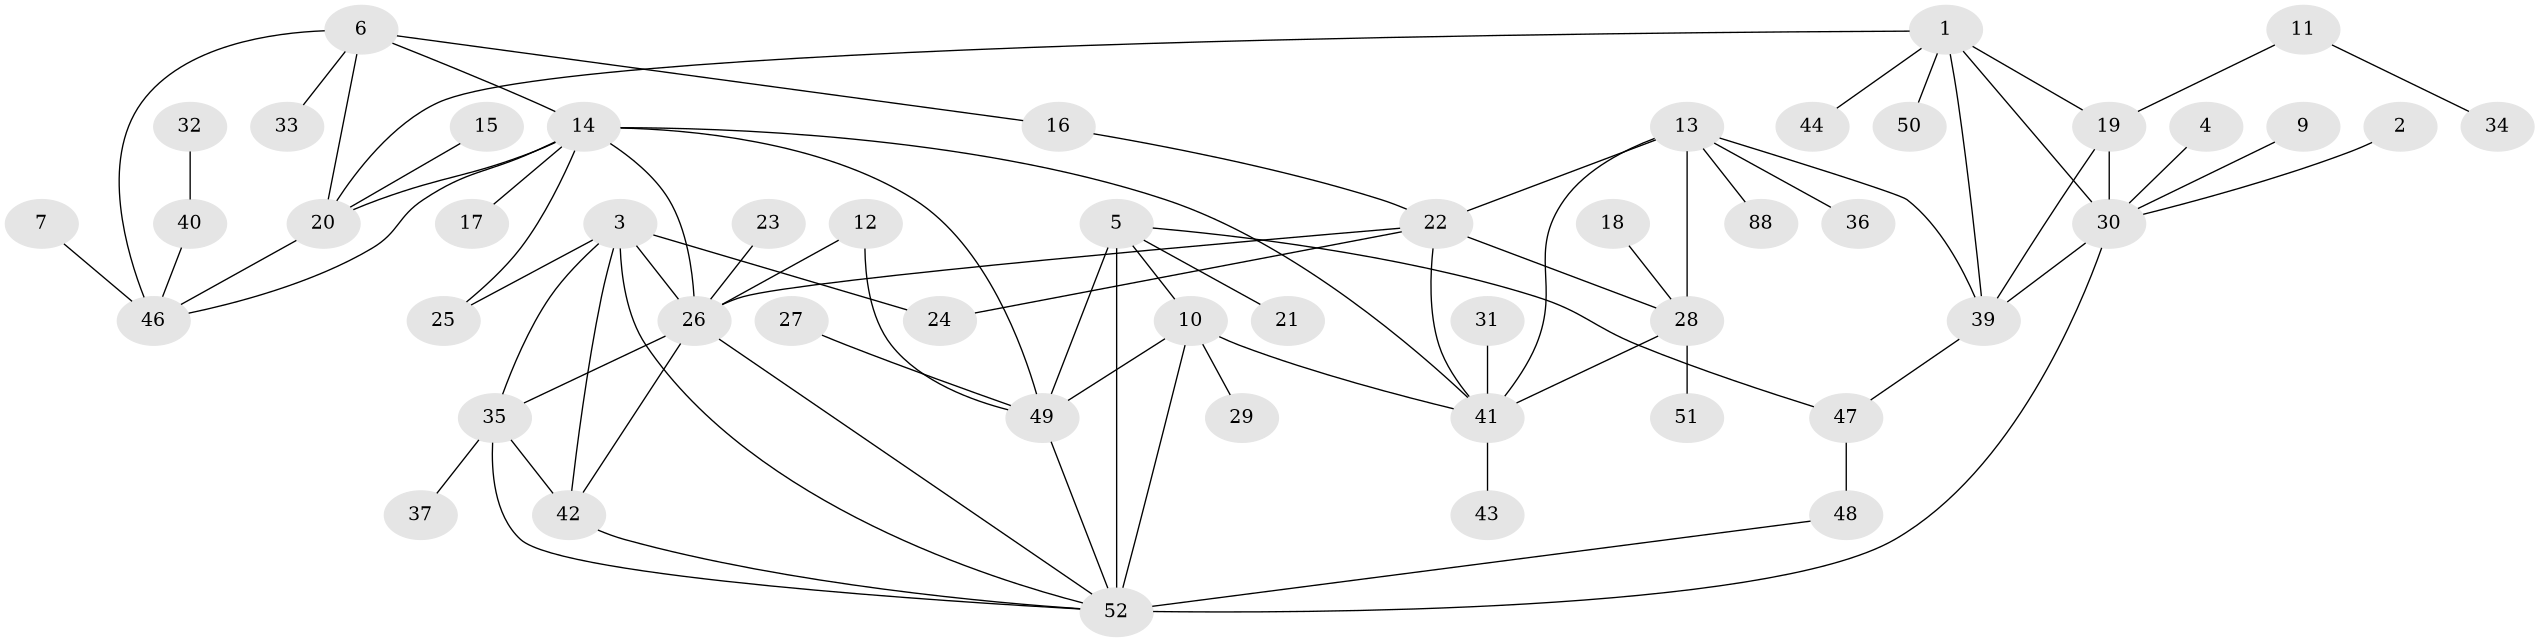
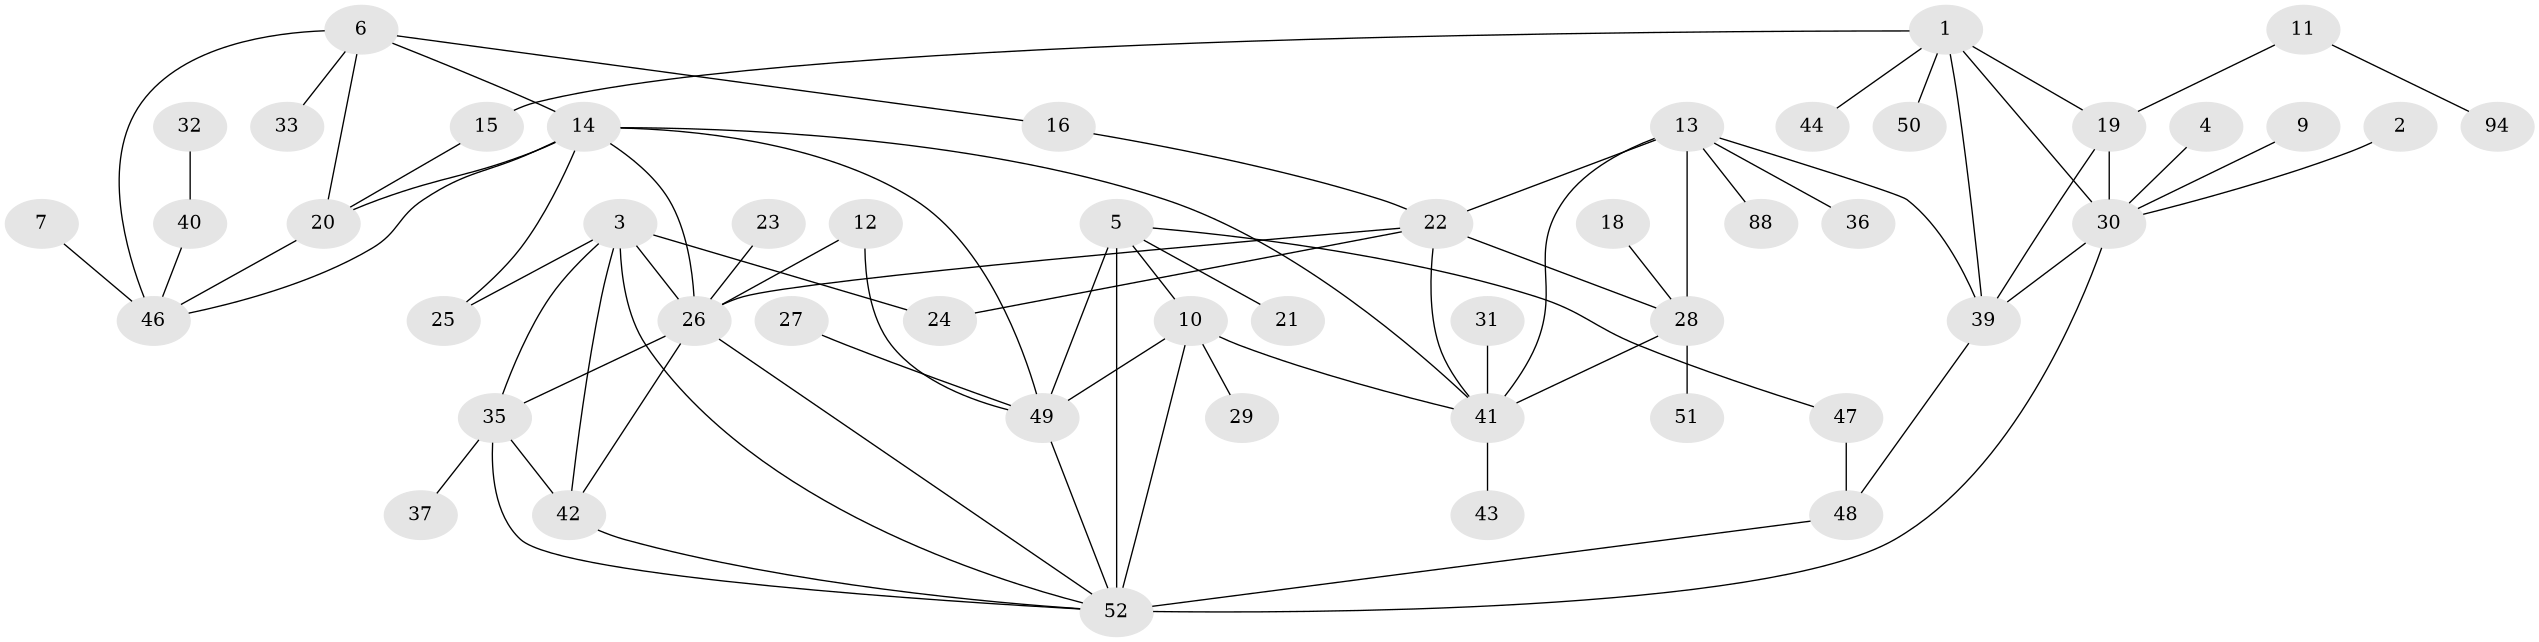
(1101, 45) -> (1209, 43)
(2498, 127) -> (2498, 127)
(472, 224) -> none
(1915, 370) -> (1915, 418)
